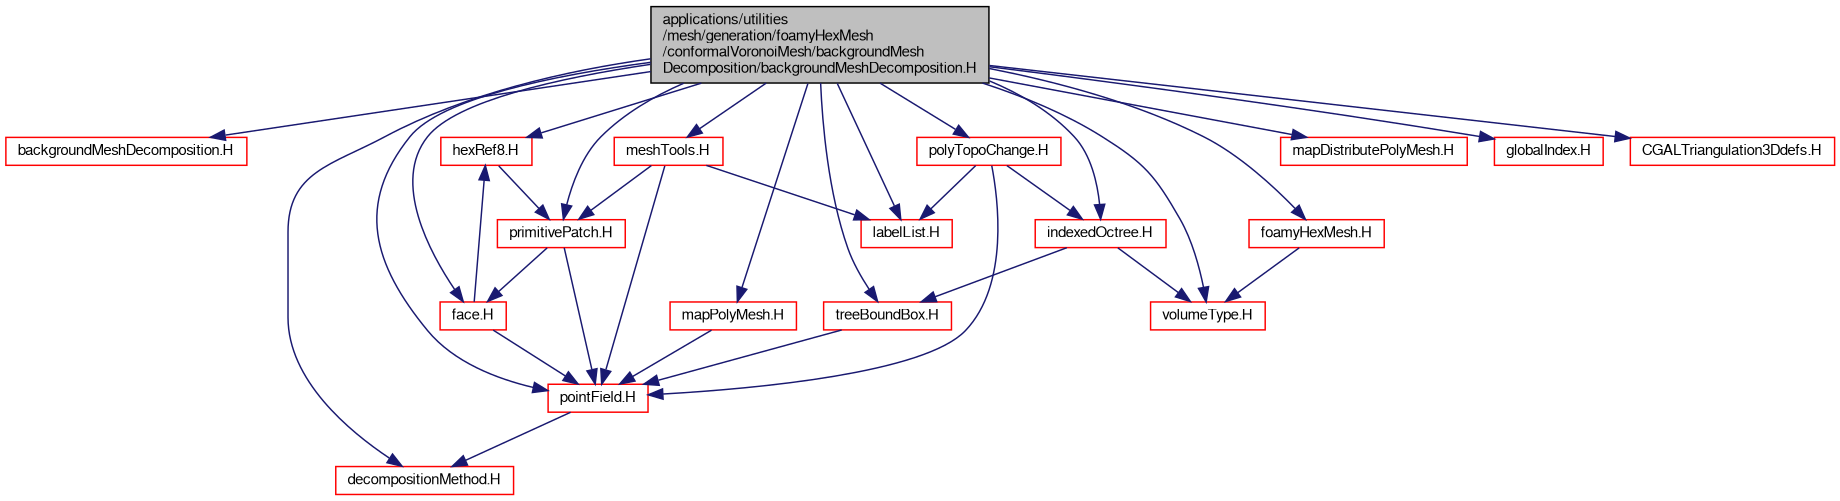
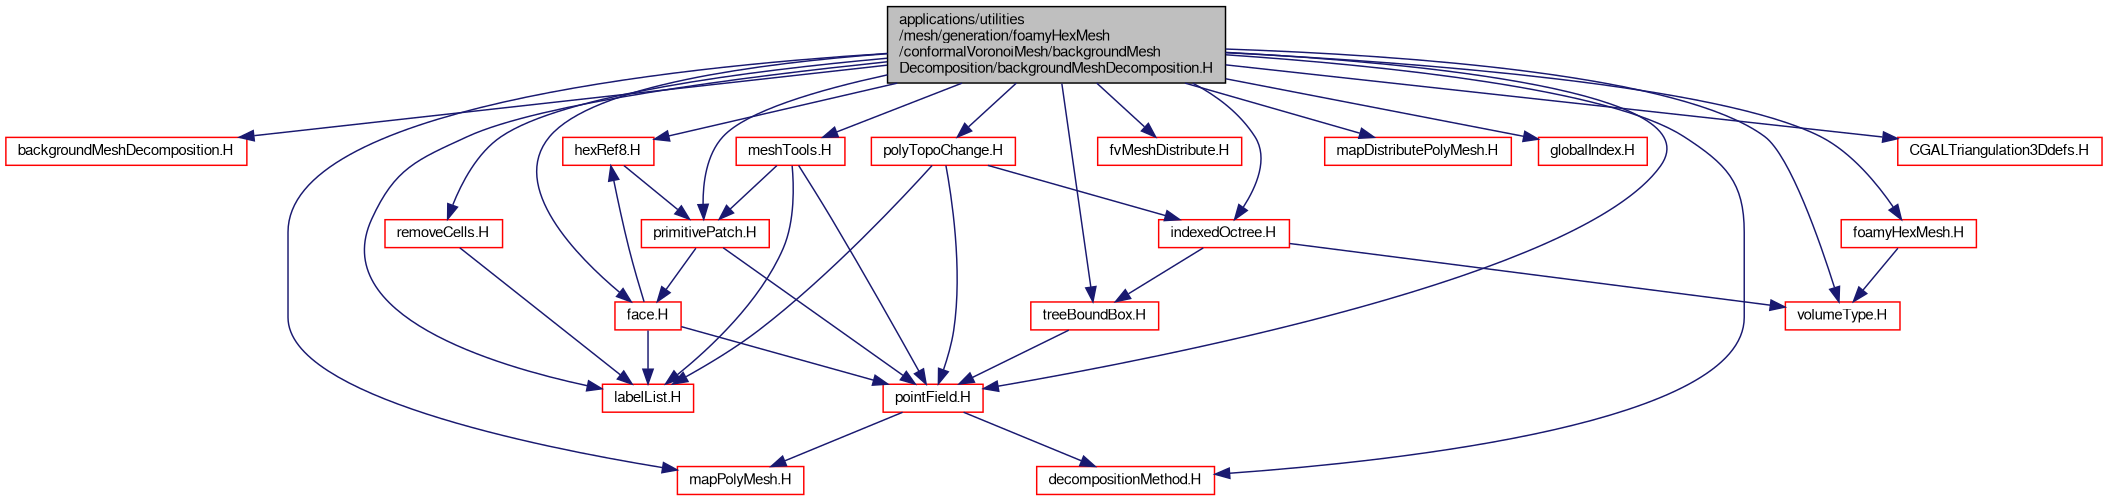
none -> (1170, 151)
none -> (444, 234)
none -> (648, 350)
(672, 353) -> (844, 437)
